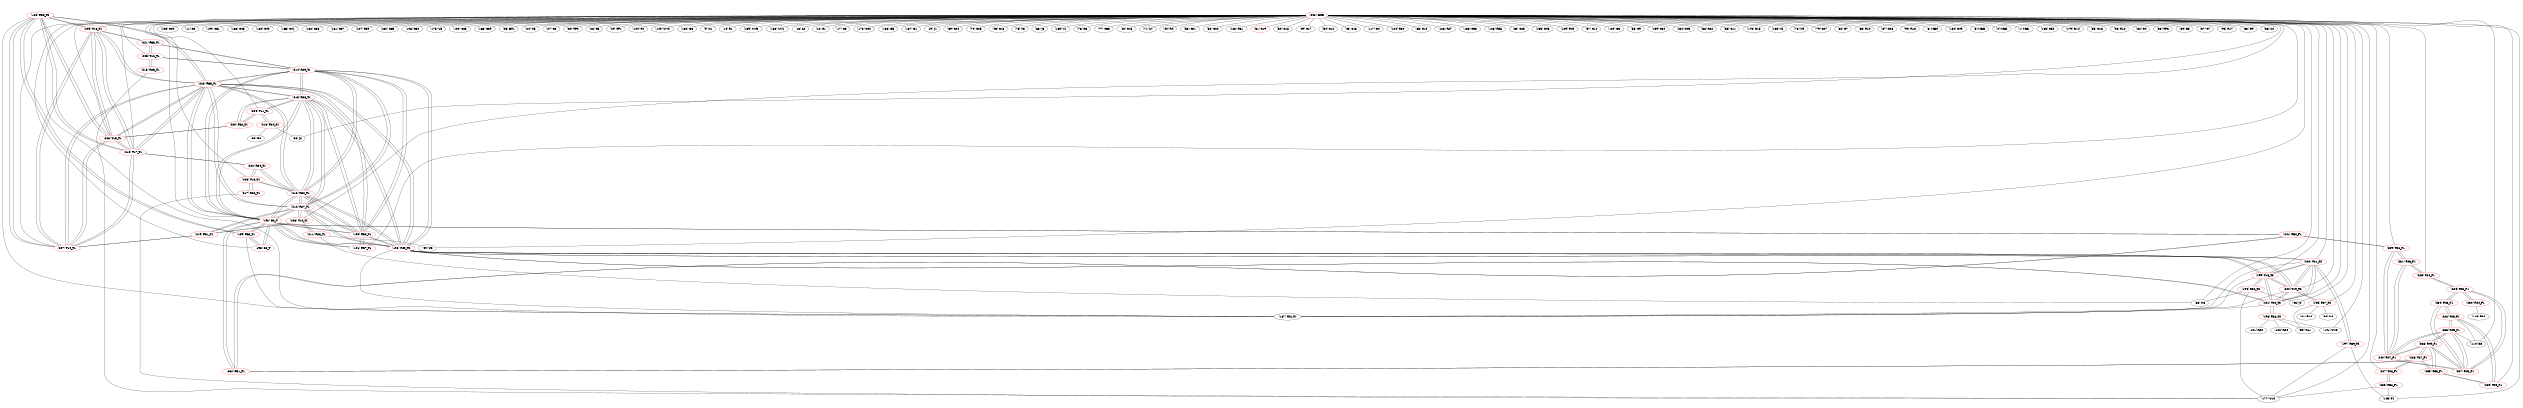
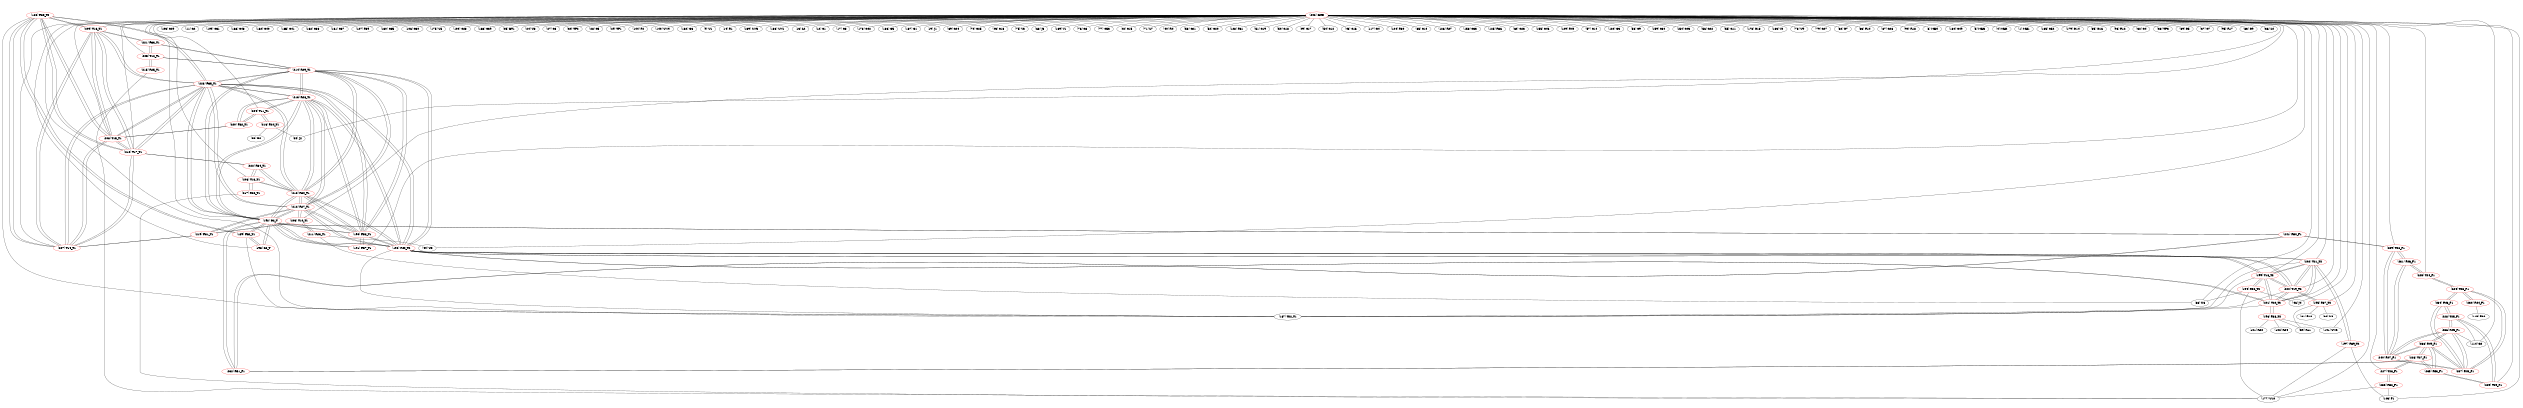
(1260, 29) -> (1260, 29)
